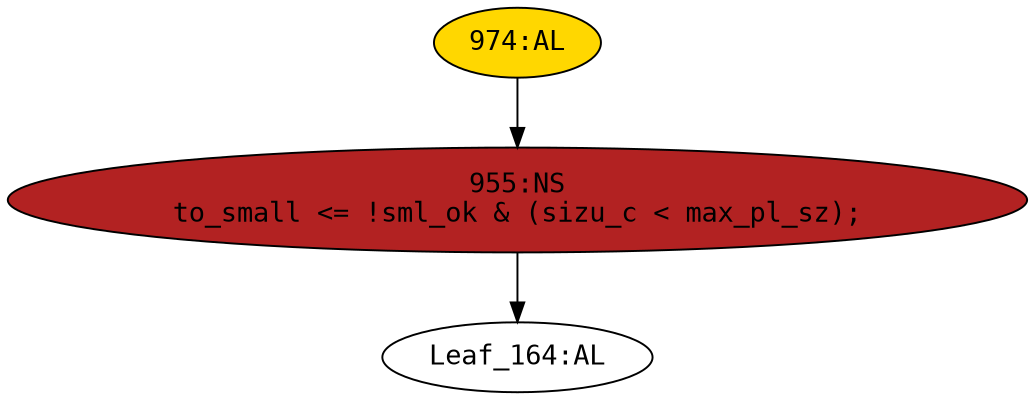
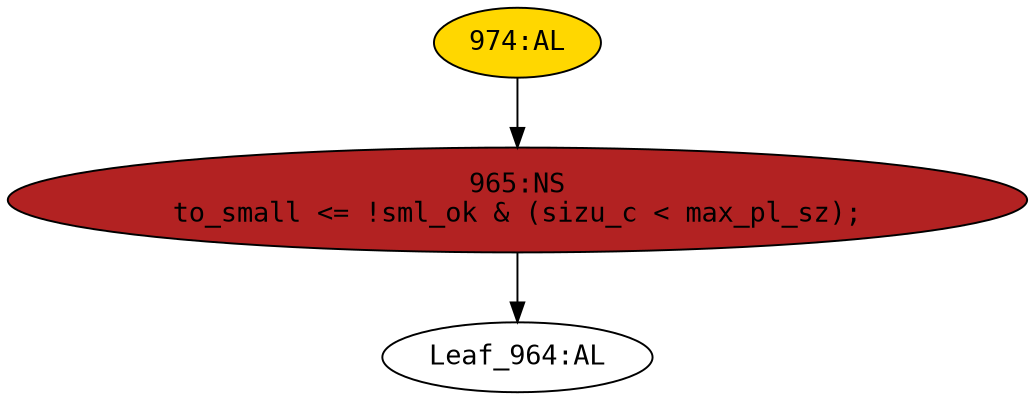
(517, 200) -> (517, 200)
(517, 357) -> (517, 357)
